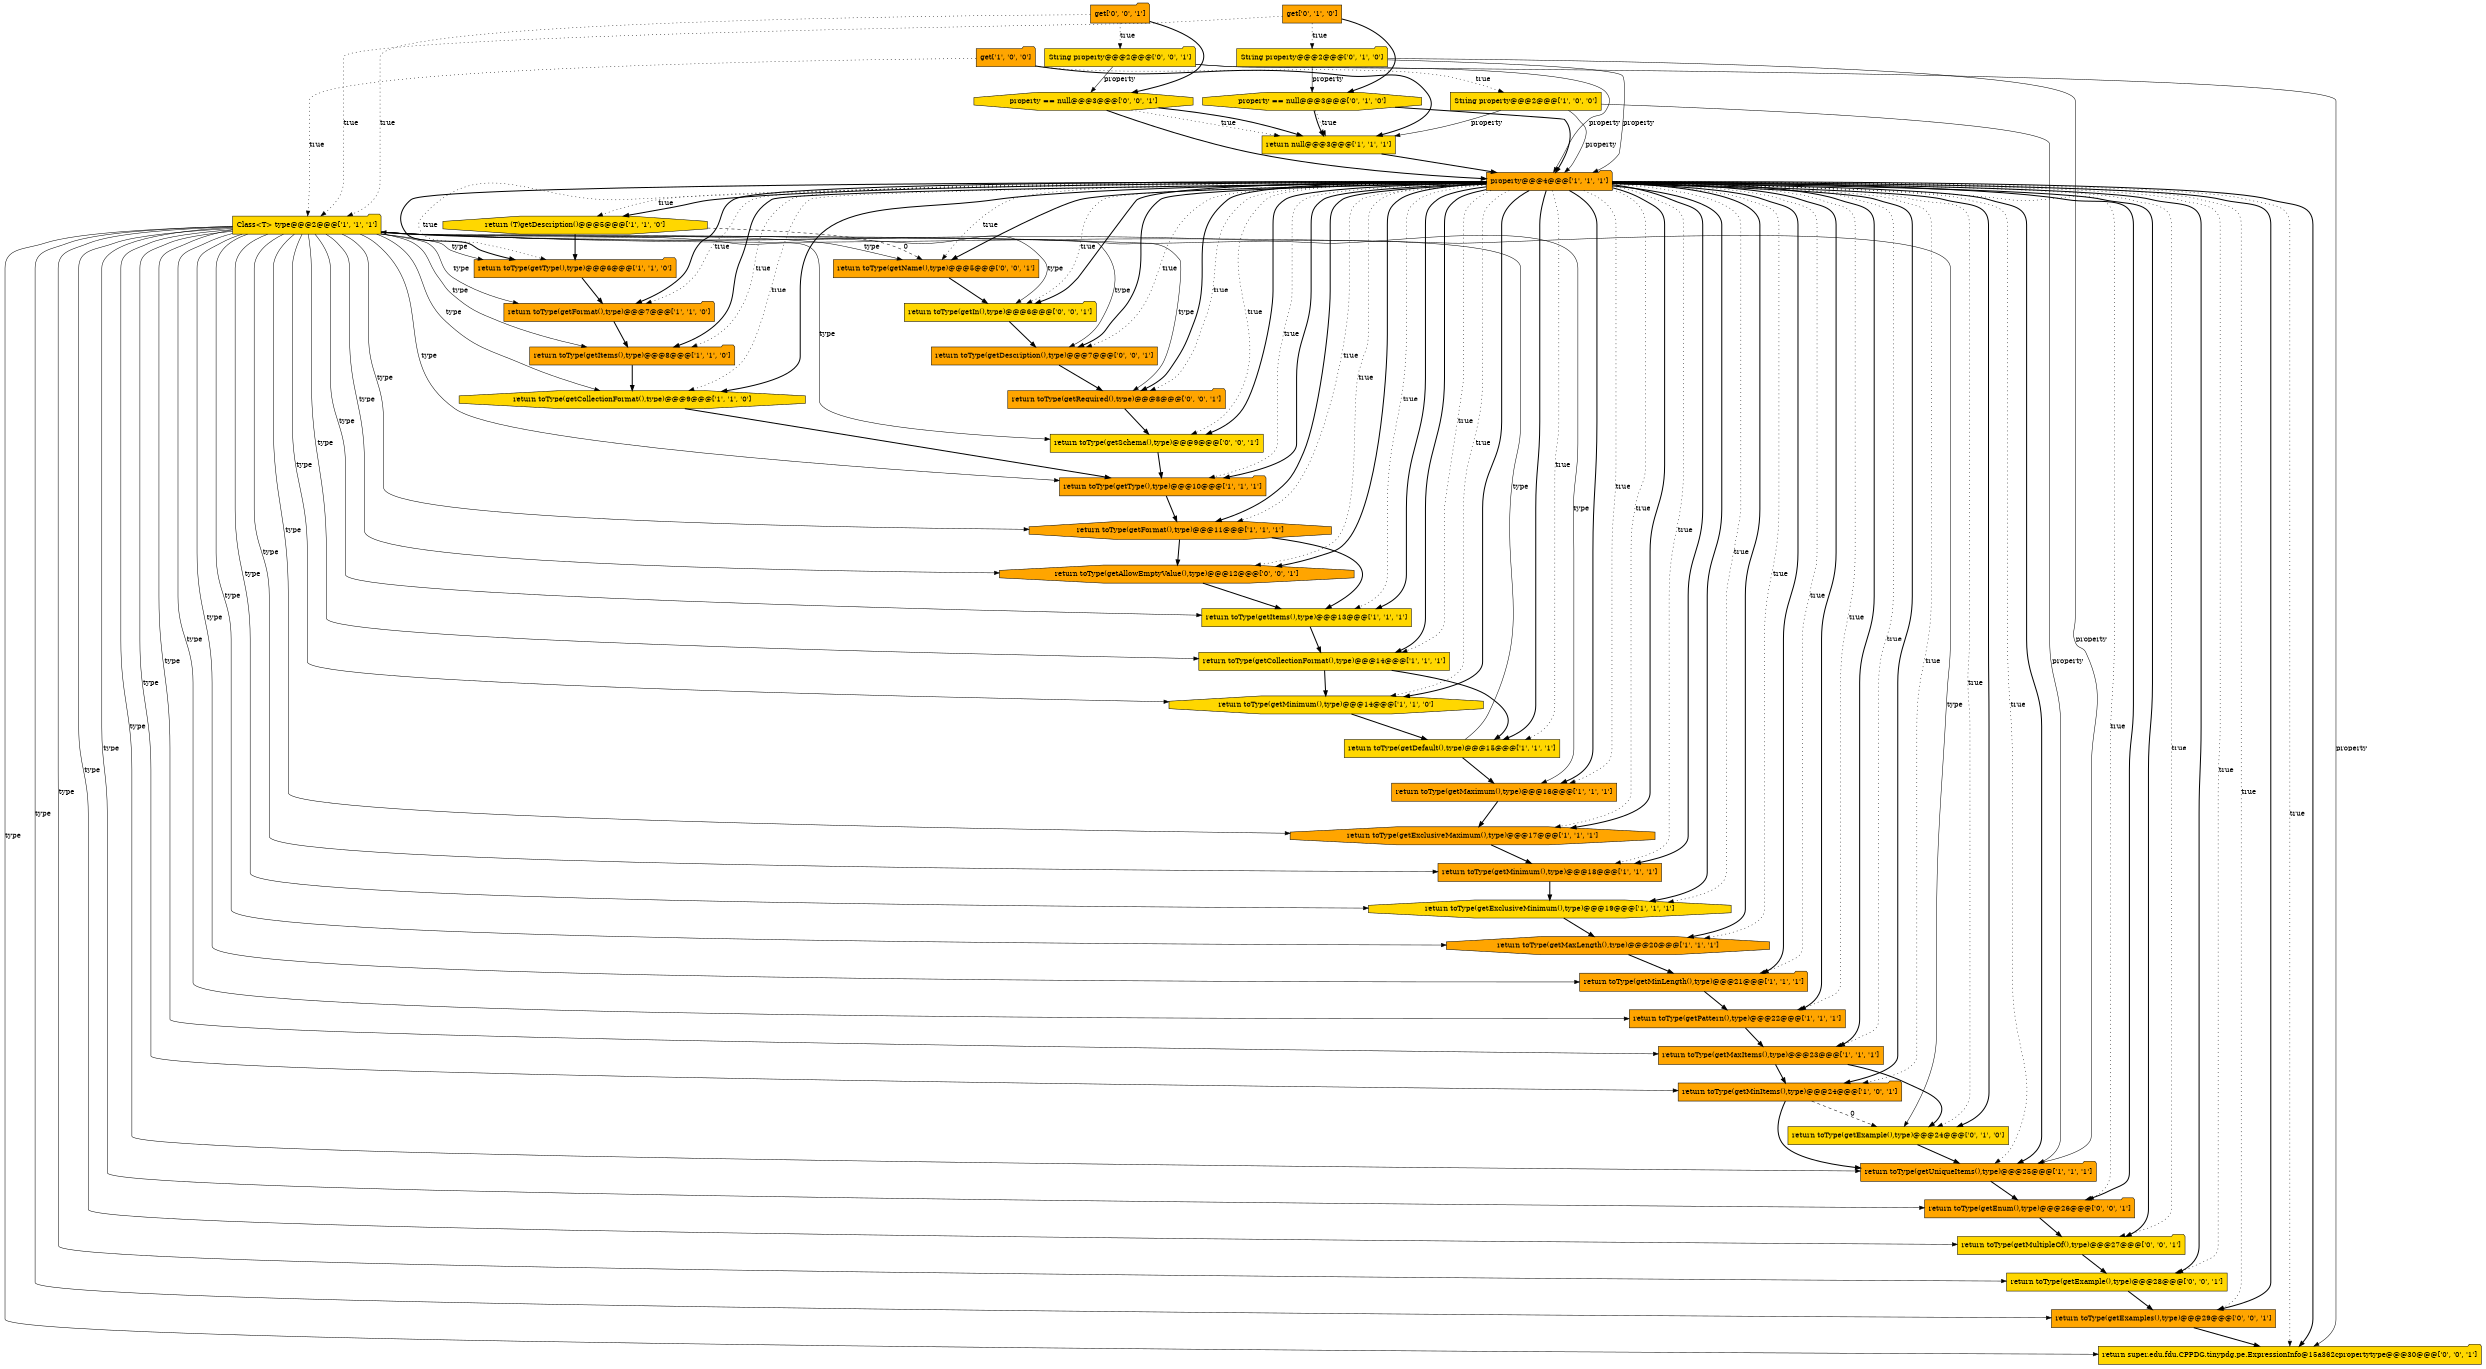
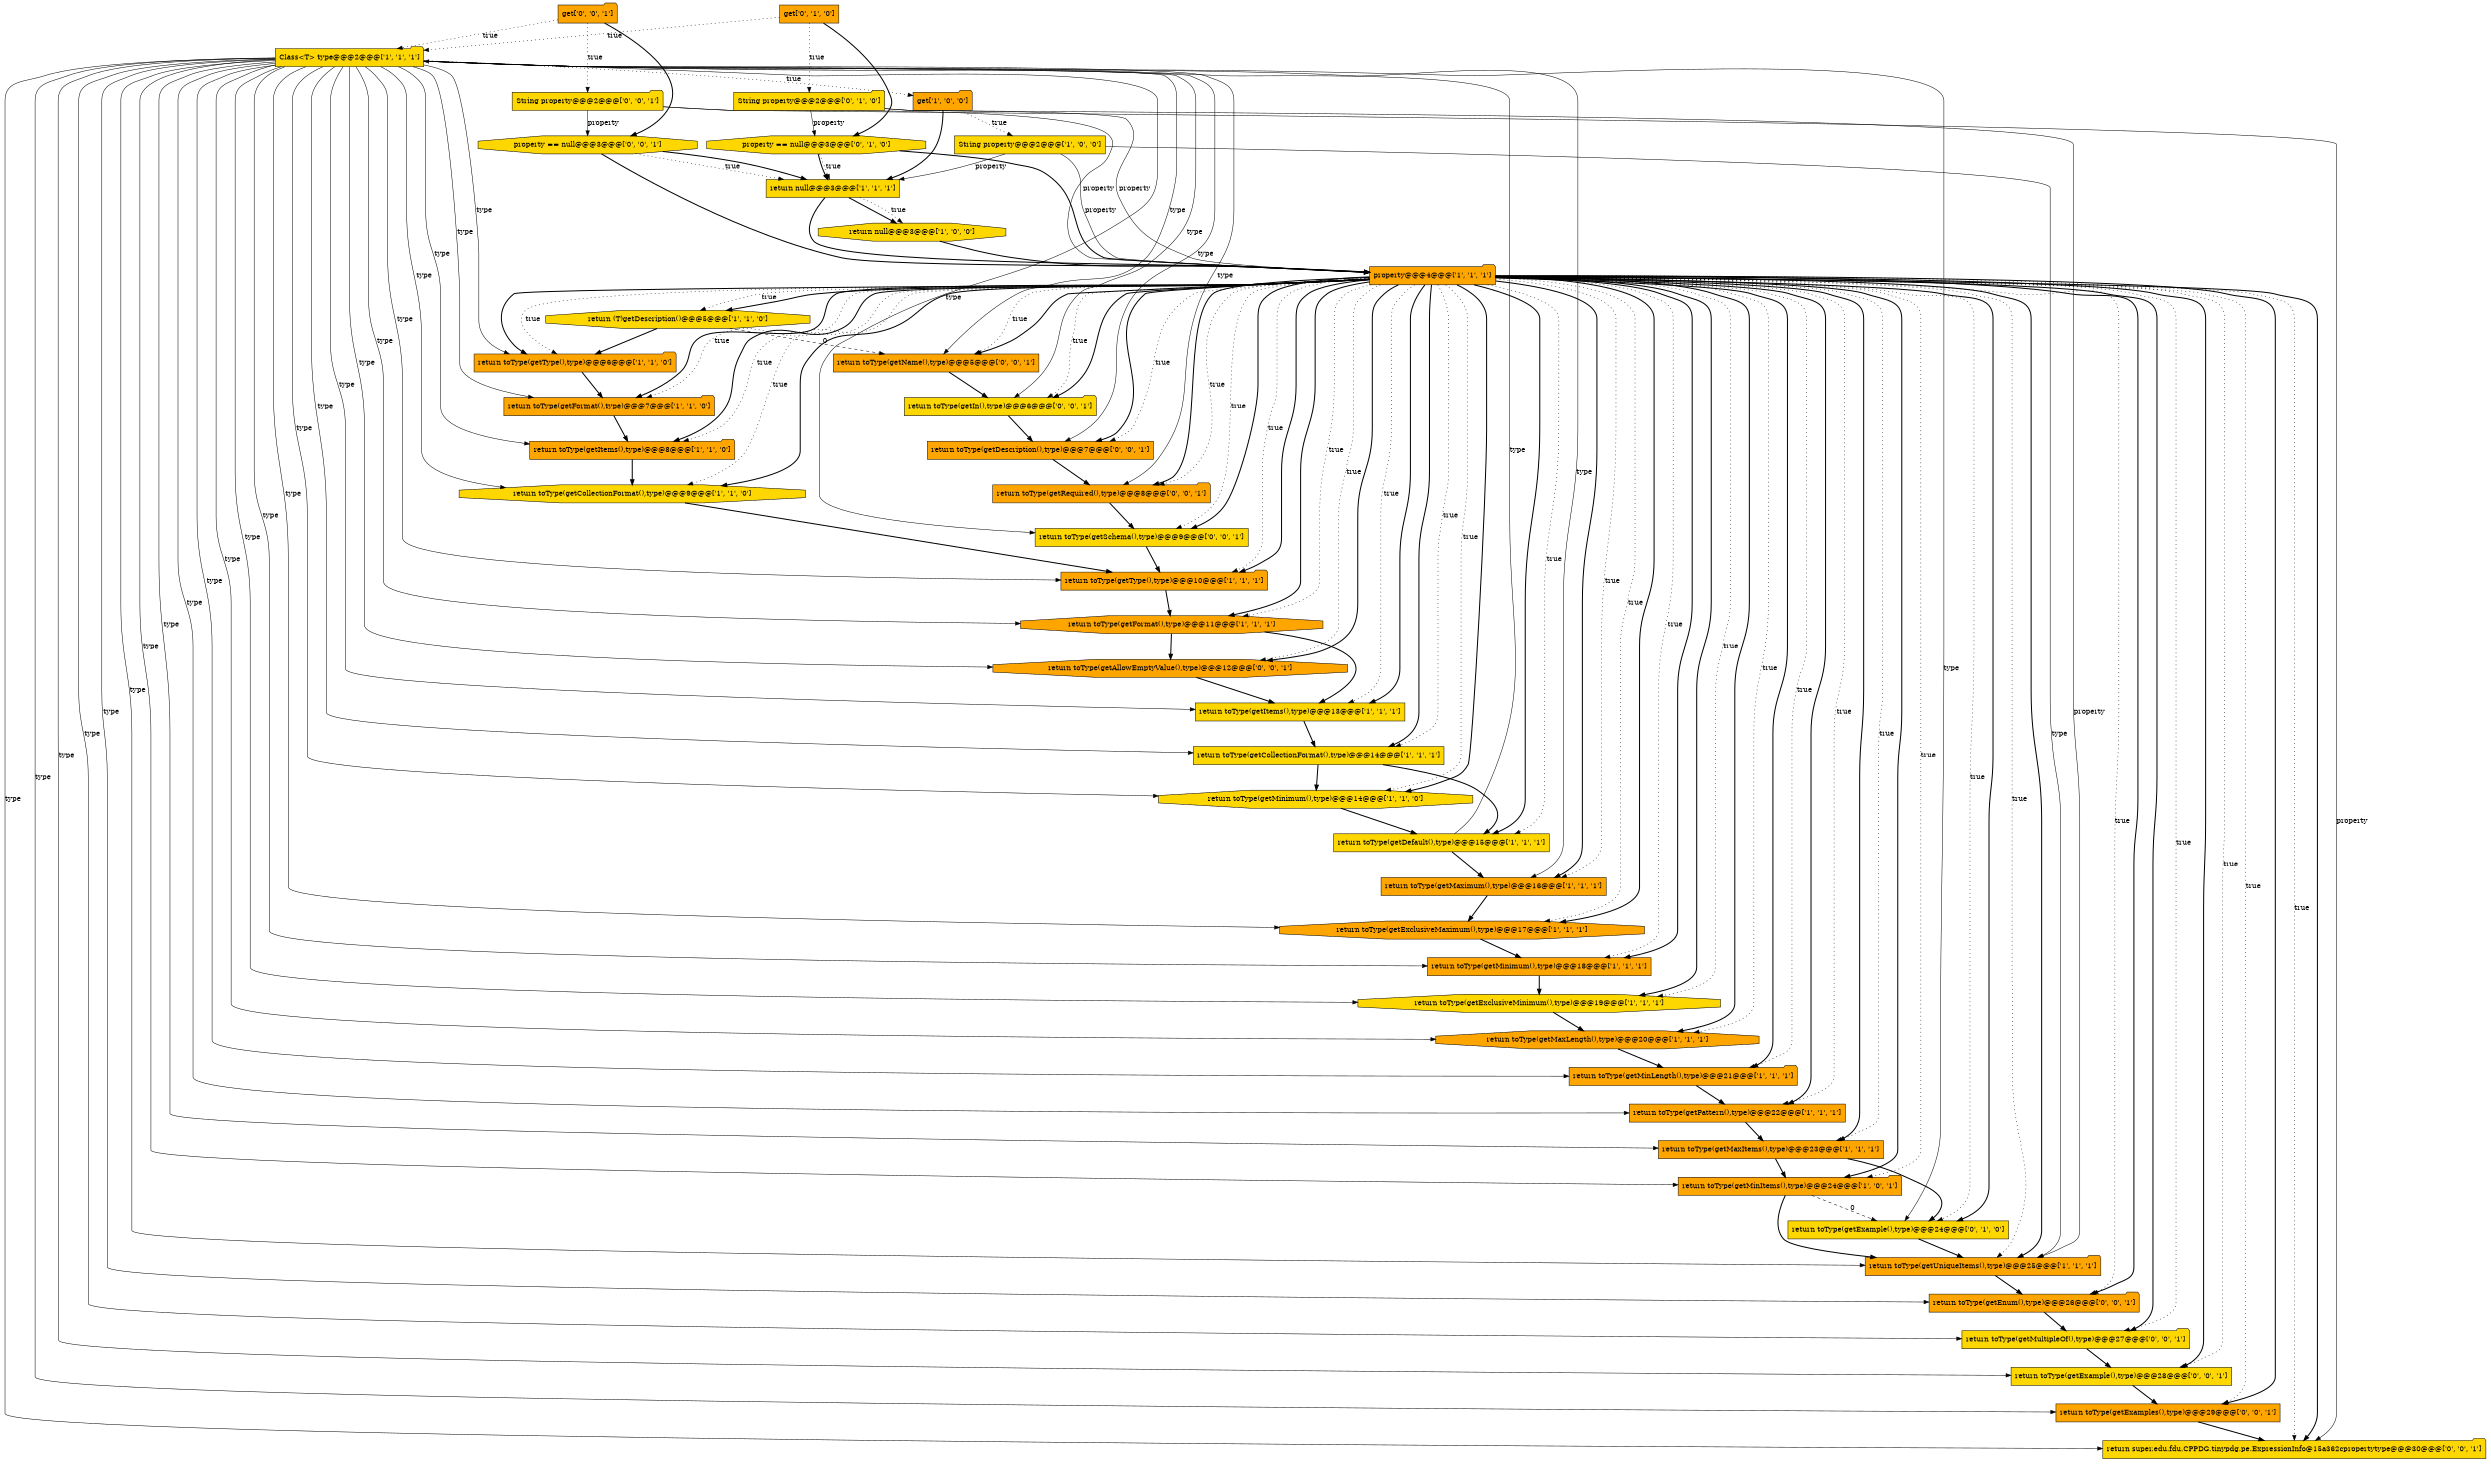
(586, 68) -> (678, 74)
none -> (912, 232)
(2068, 661) -> (2060, 734)
